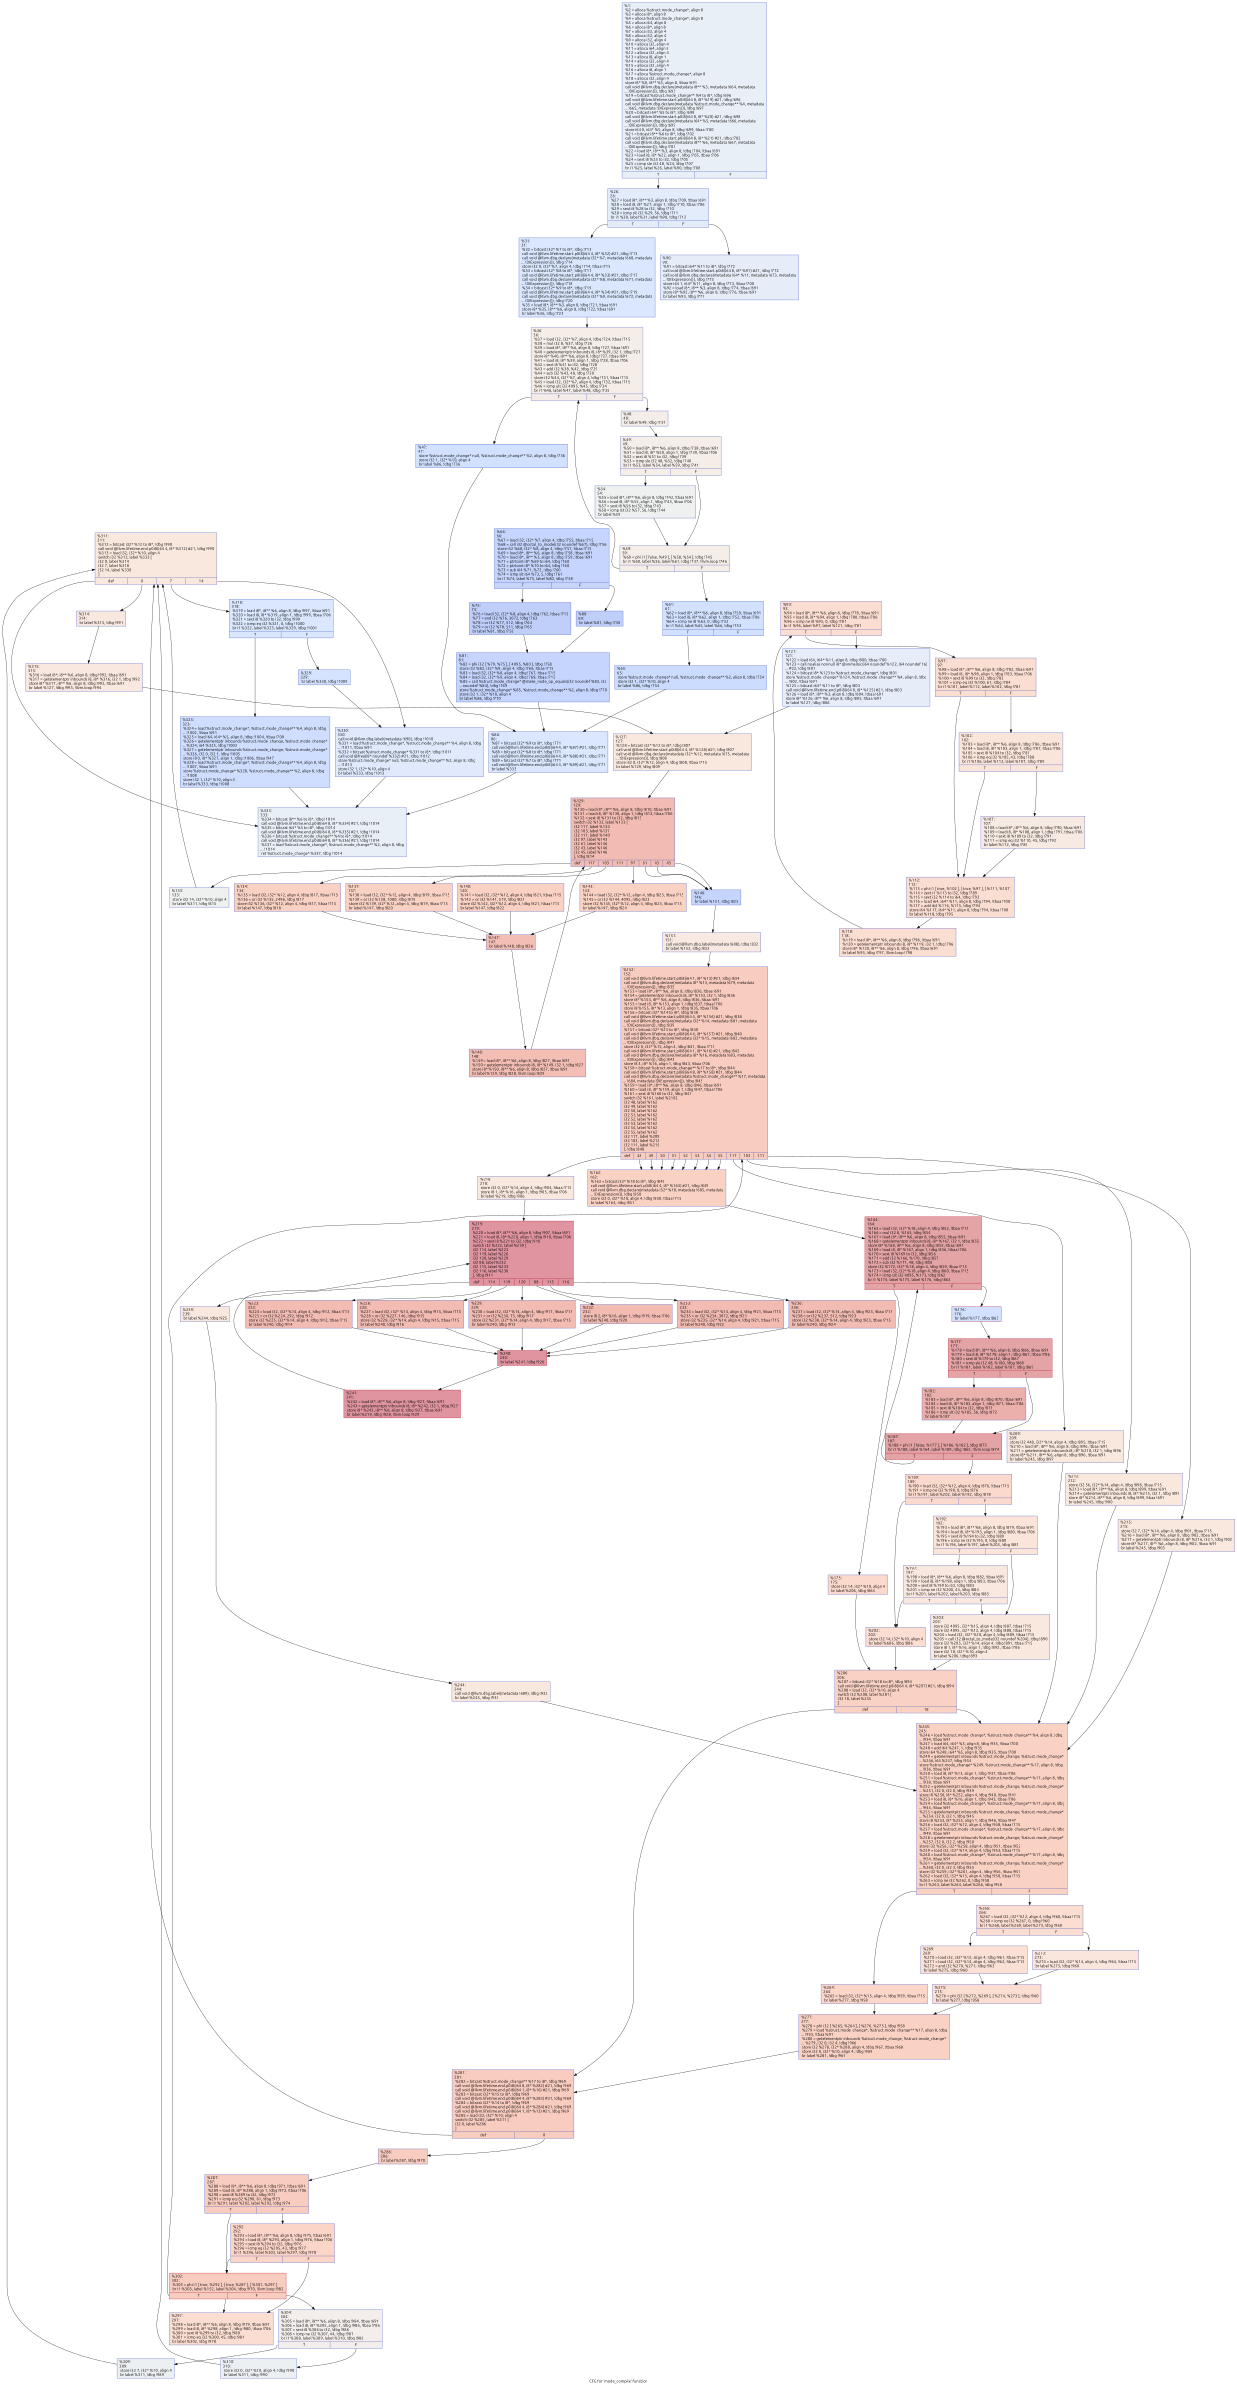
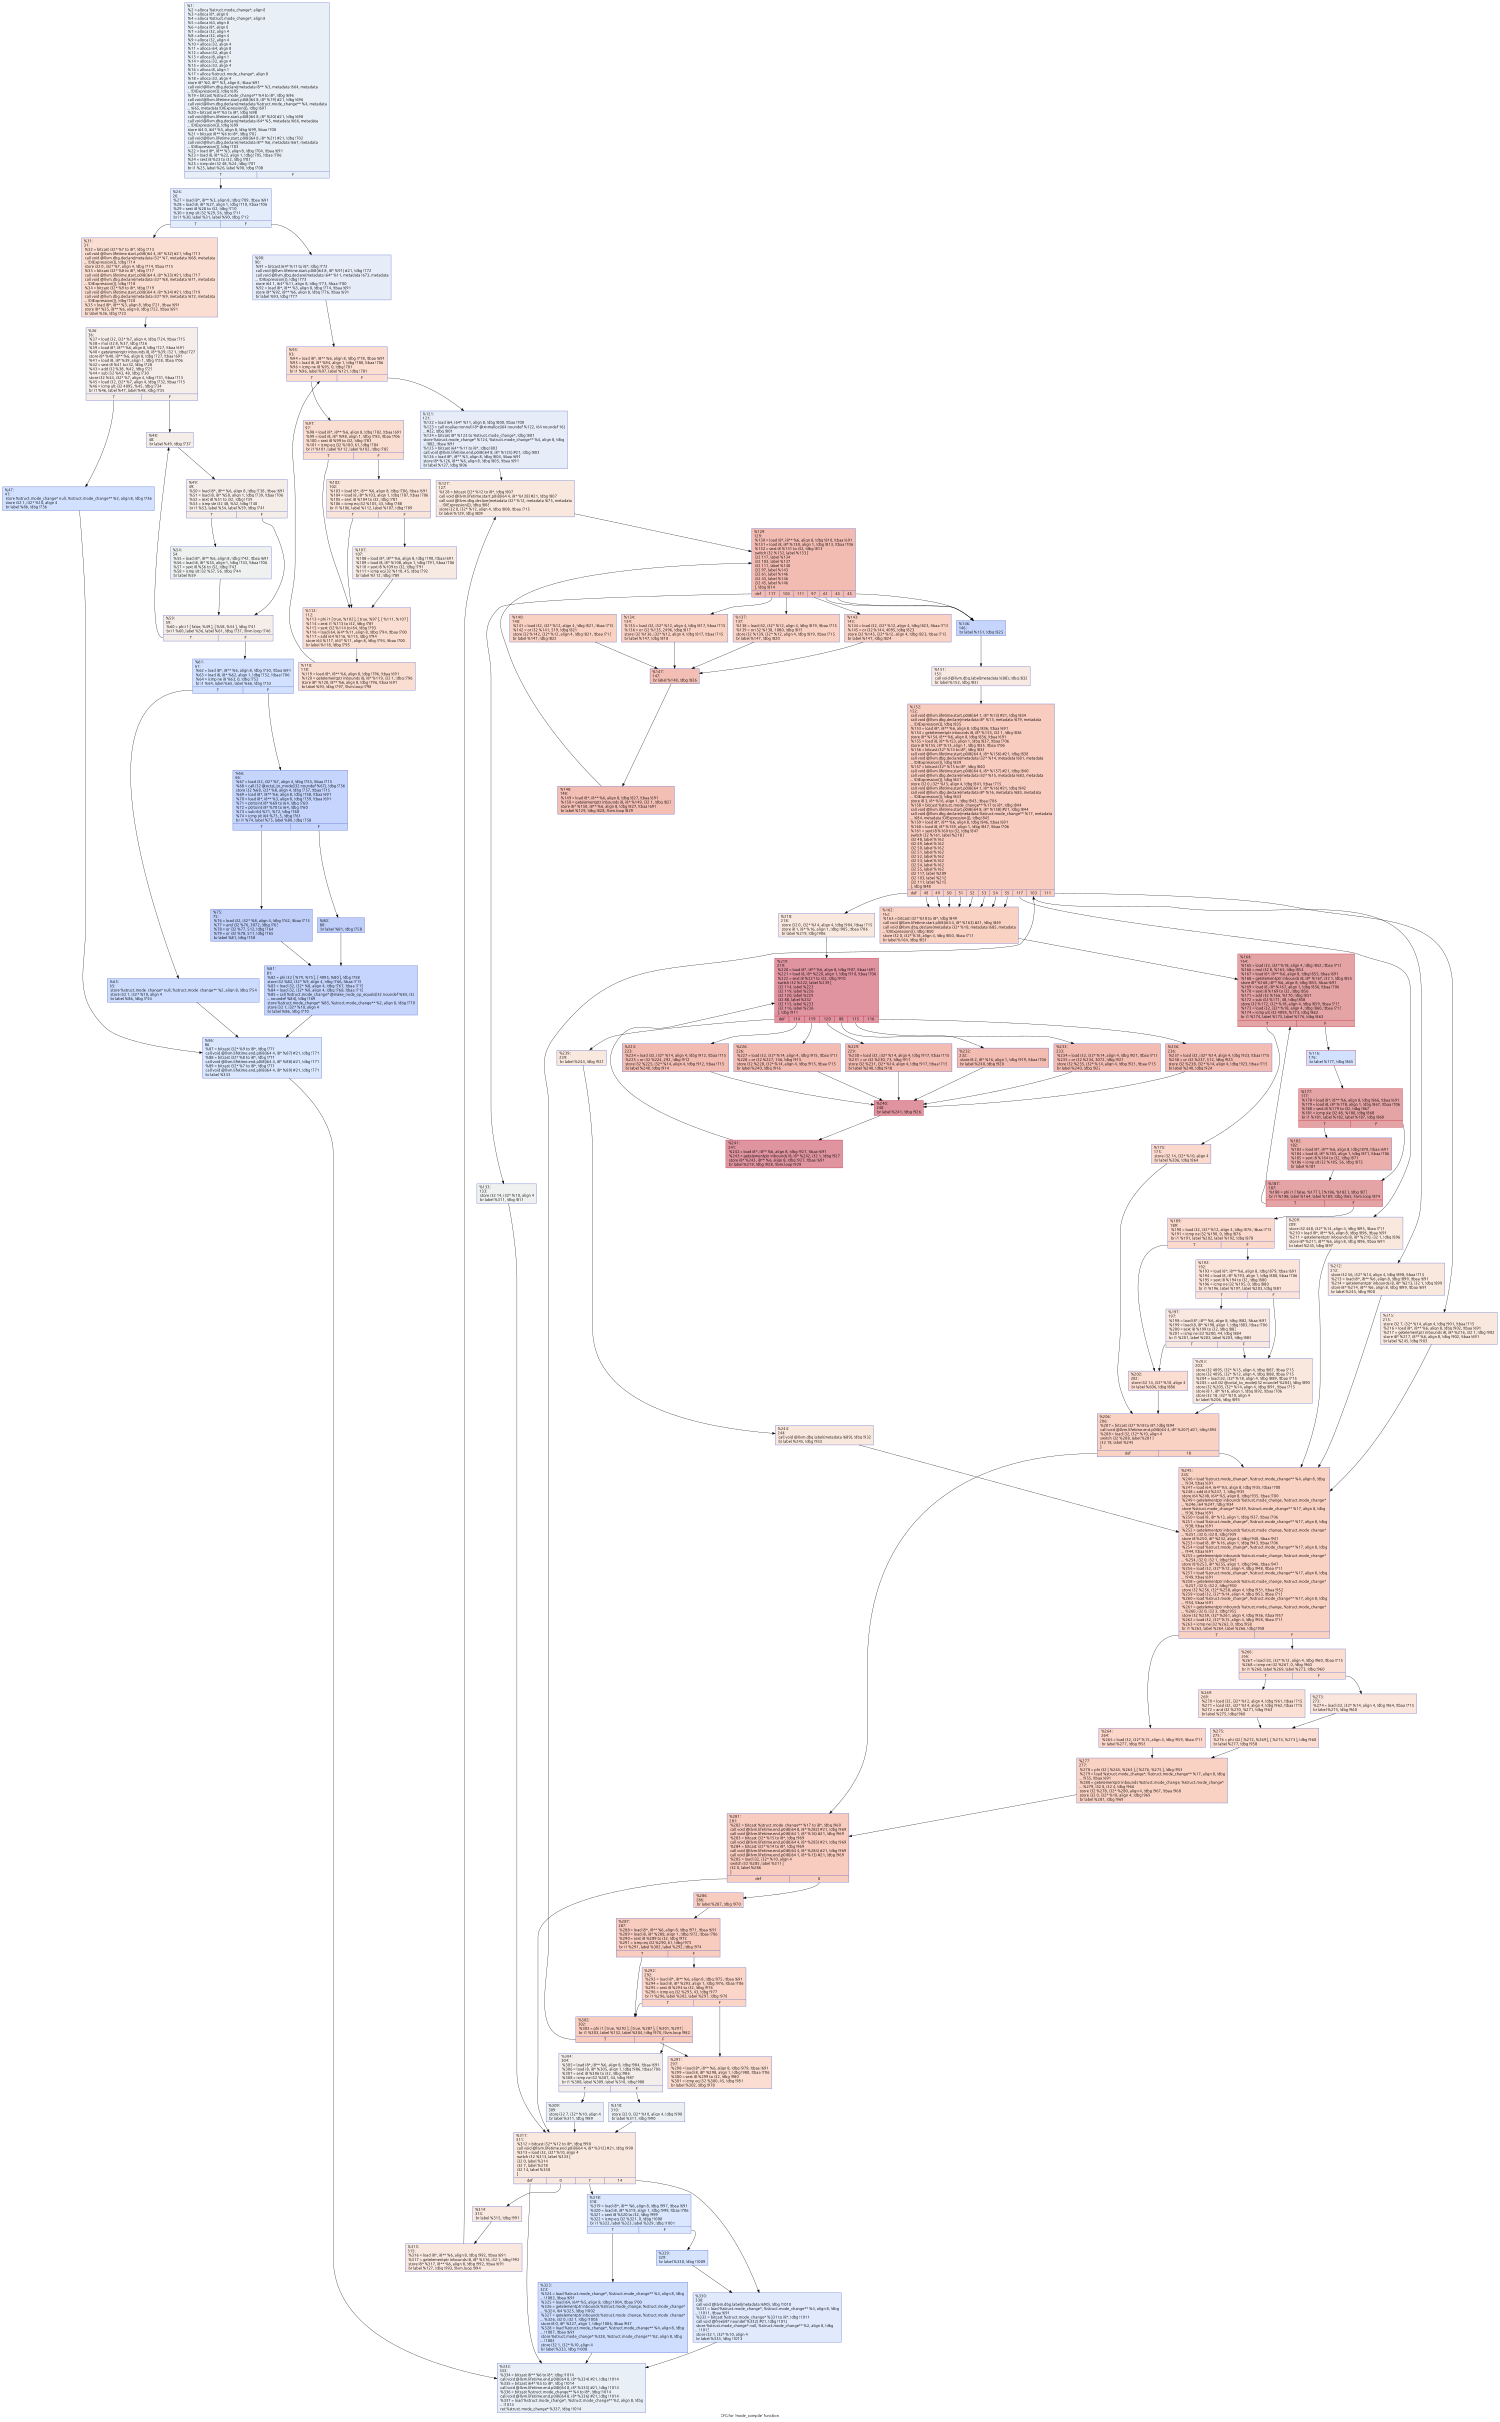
(587, 277) -> (150, 277)
none -> (330, 322)
(582, 495) -> (158, 545)
none -> (272, 731)
(228, 2286) -> (634, 2030)
